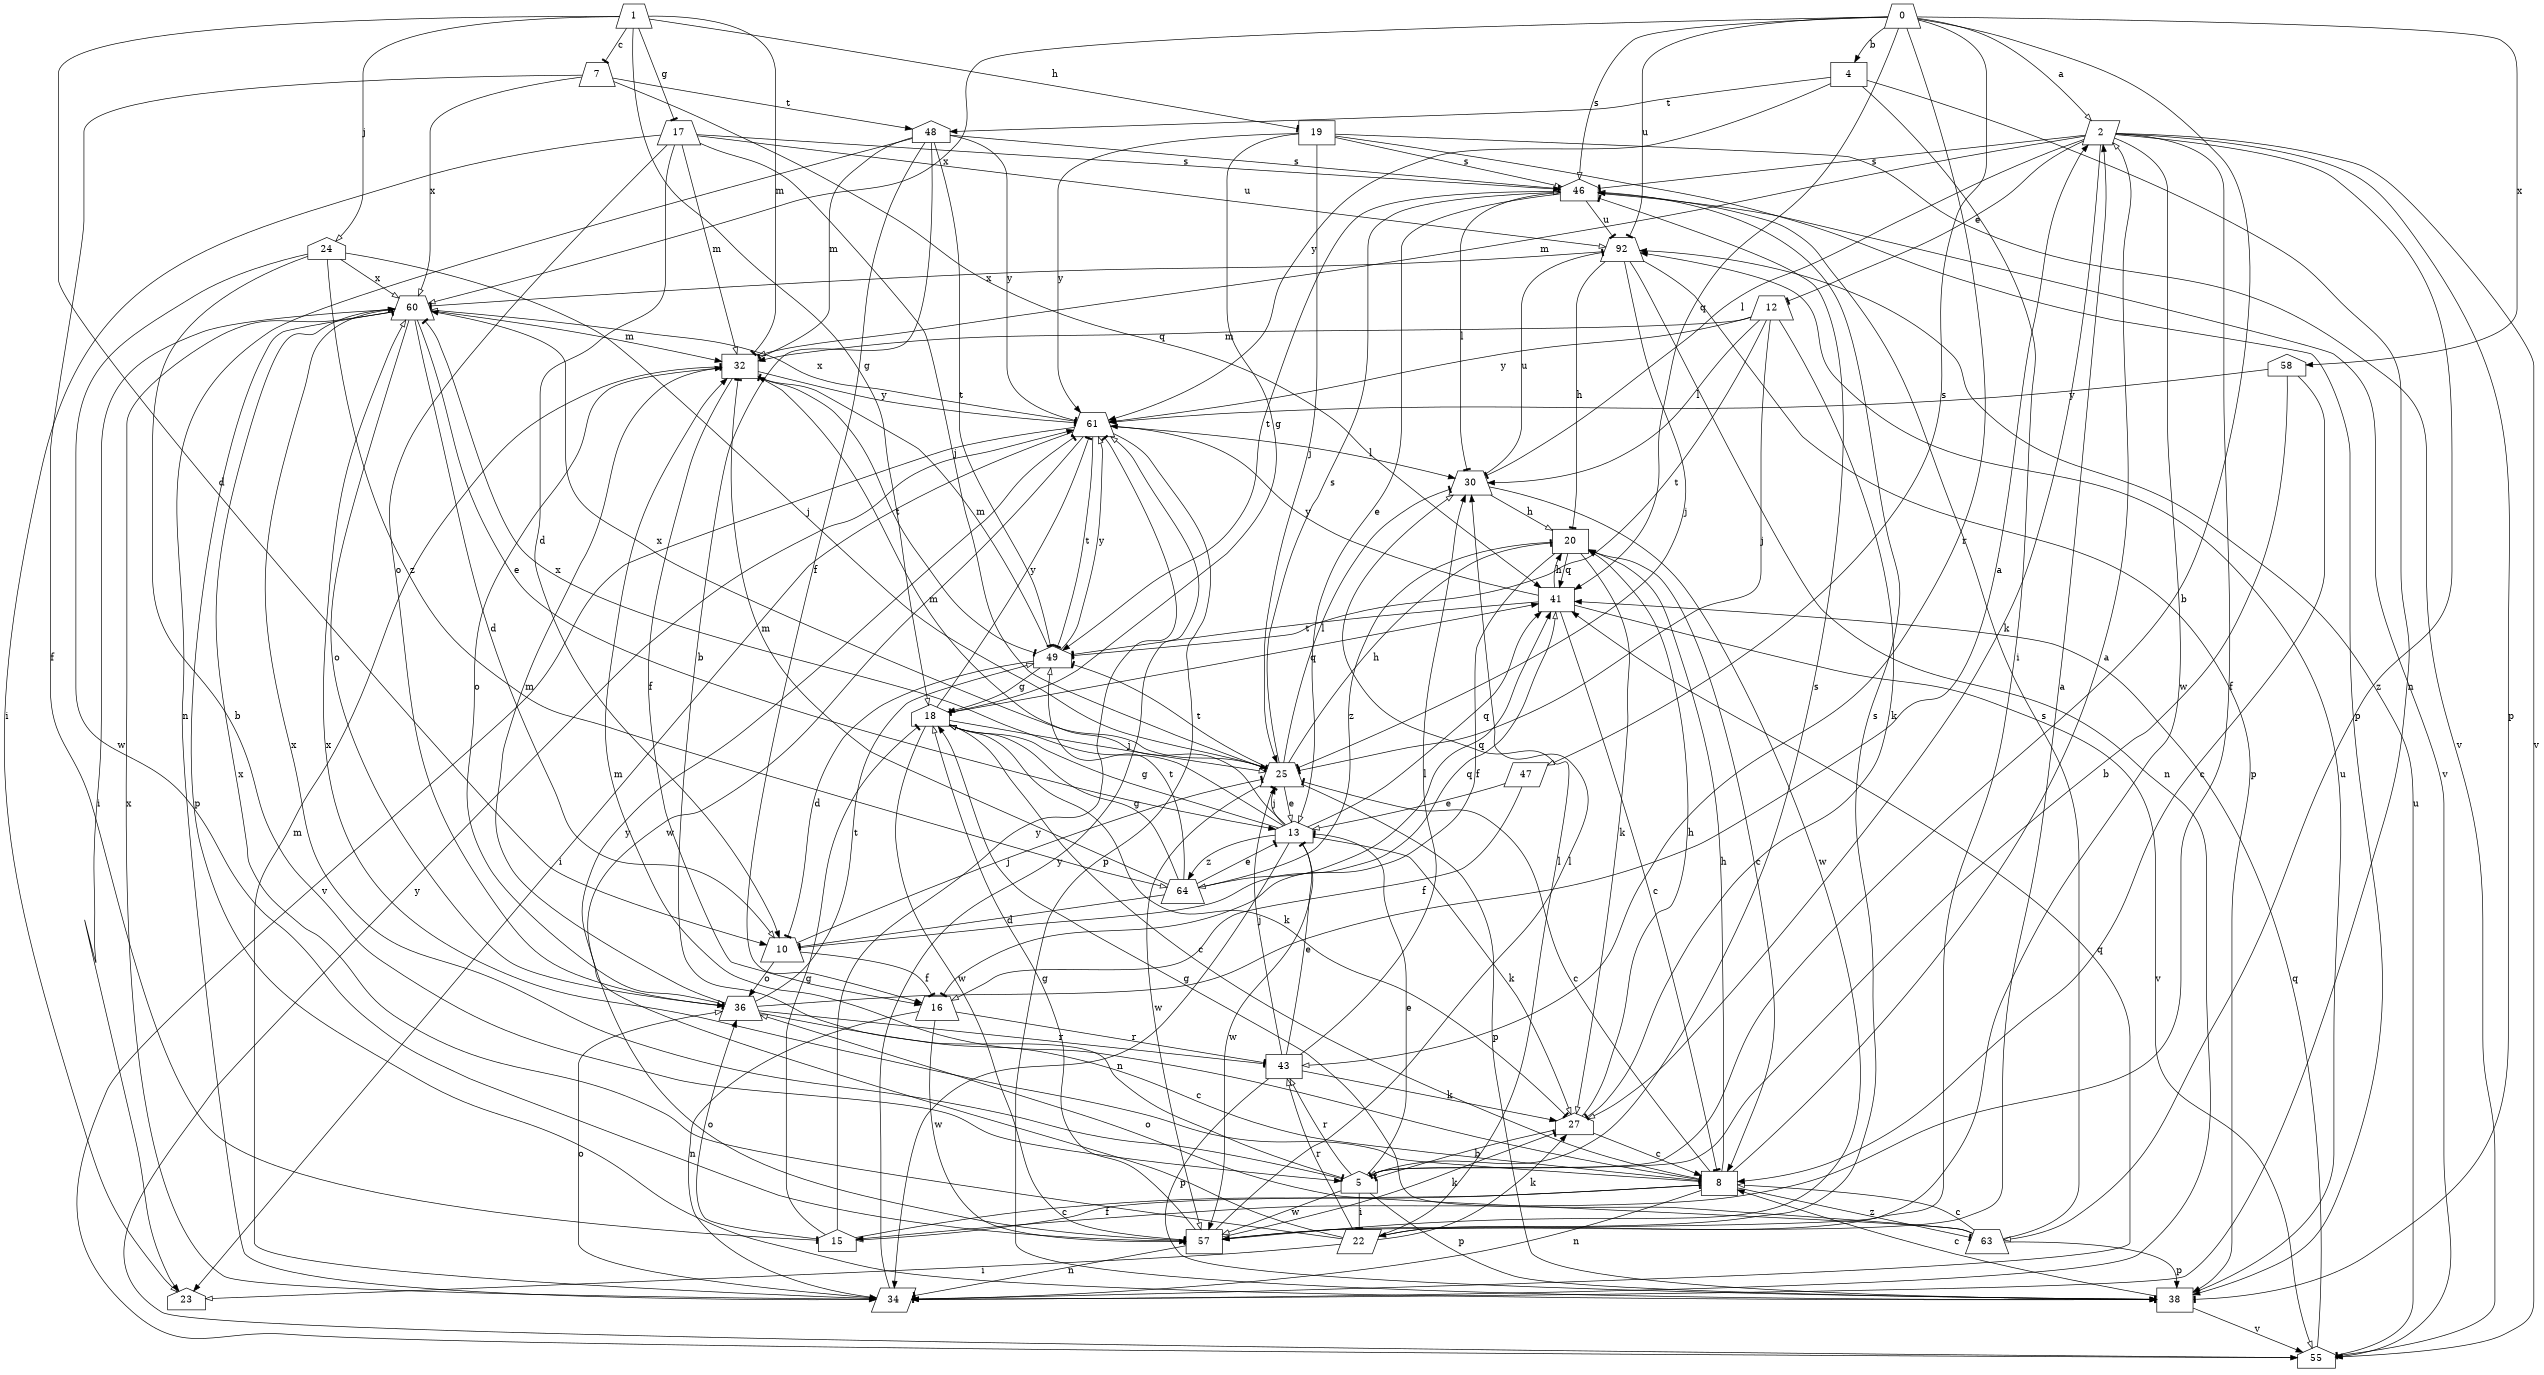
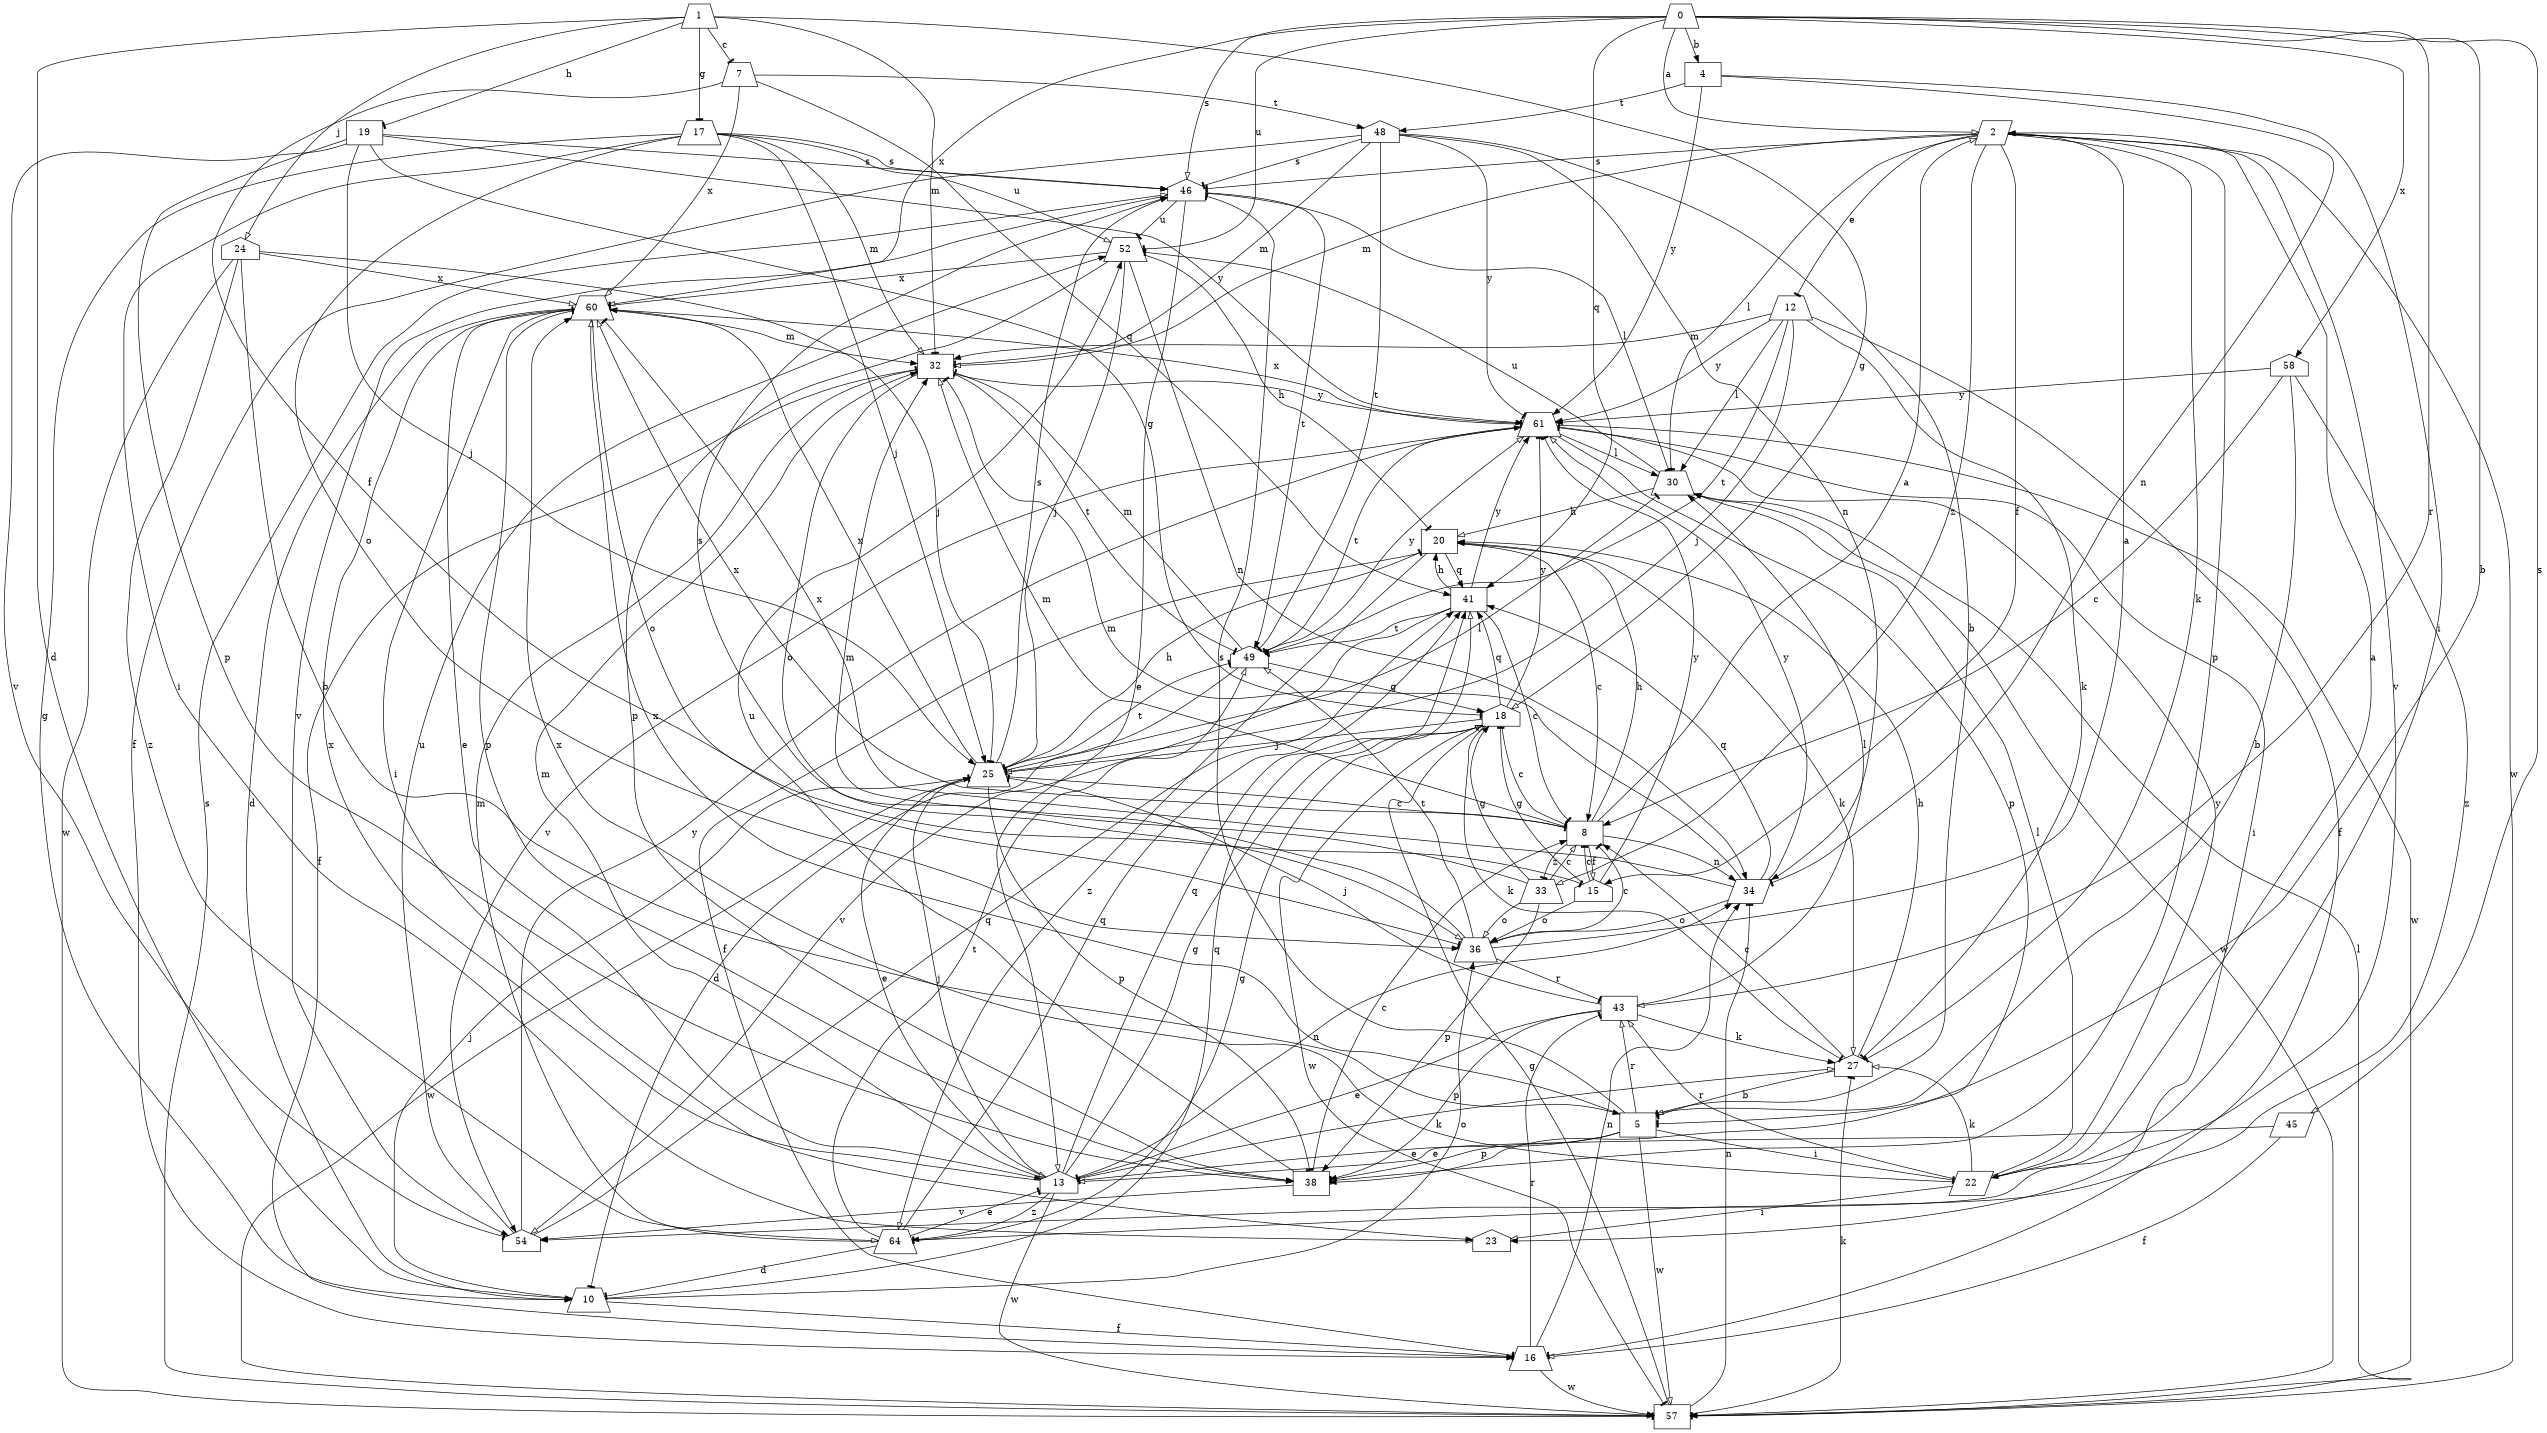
(1622, 250) -> (1125, 250)
(543, 541) -> (45, 716)
(1980, 667) -> (2195, 590)
(1526, 775) -> (2292, 1125)
(1550, 931) -> (1299, 799)
none -> (2315, 961)
(854, 1006) -> (1166, 710)
(1359, 1183) -> (1638, 1125)
none -> (2087, 1186)
(1475, 1212) -> (1956, 1102)
(1987, 1242) -> (1541, 892)
(2316, 1358) -> (522, 1242)
